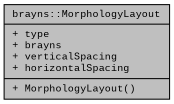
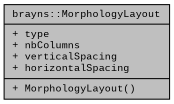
(38, 45) -> (47, 45)
